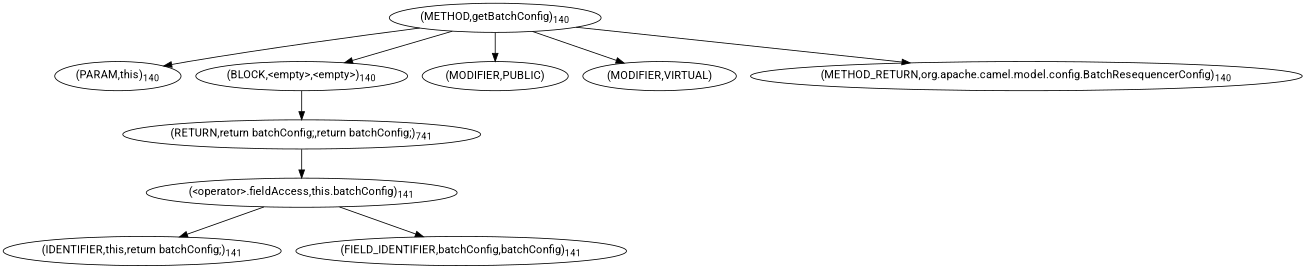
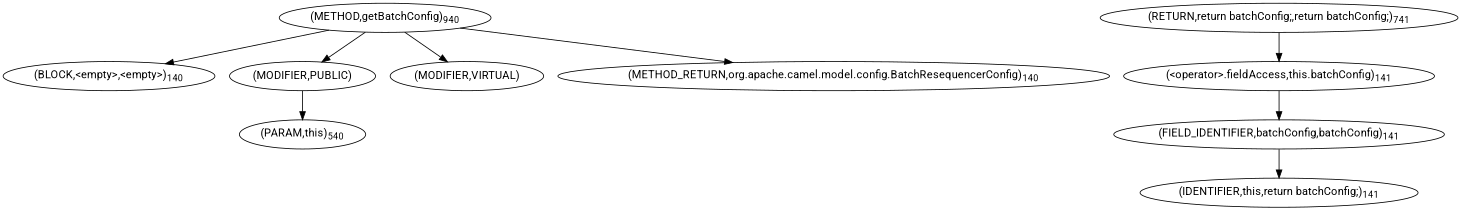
(562, 17) -> (452, 17)
(296, 45) -> (303, 101)
(151, 75) -> (336, 133)
(302, 101) -> none
(225, 221) -> (1279, 160)
